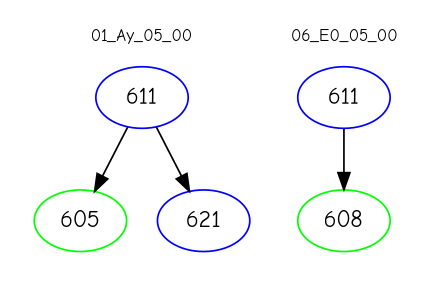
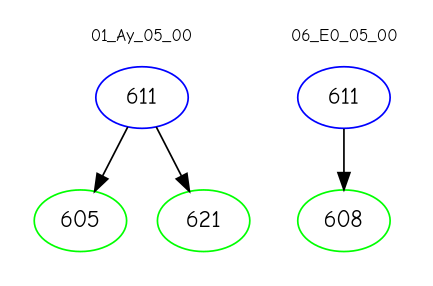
(204, 221) -> (204, 221)
